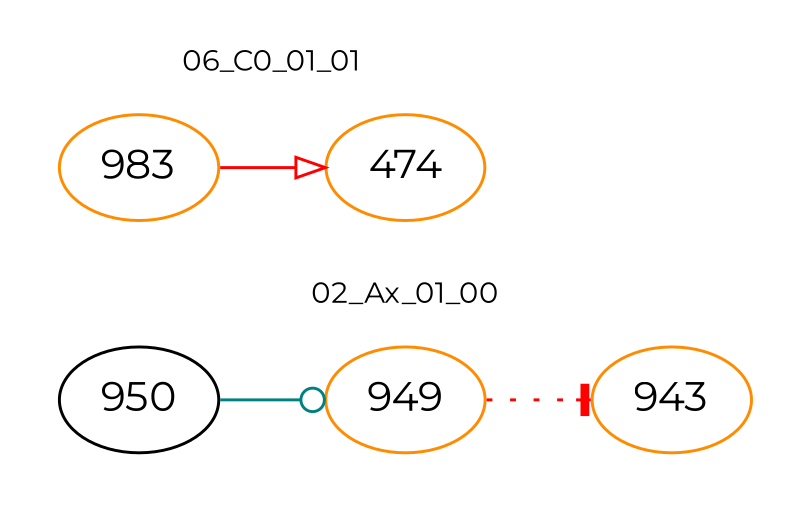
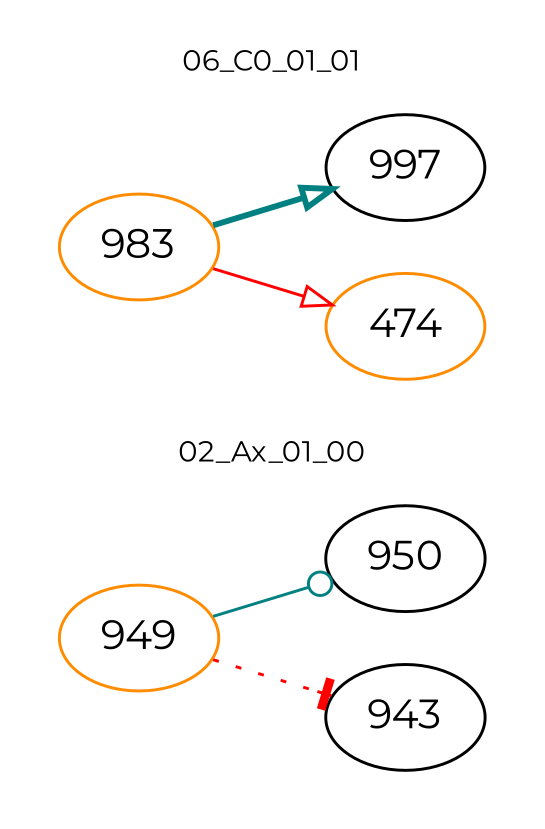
none -> (405, 168)
(260, 400) -> (261, 602)
(672, 400) -> (405, 717)
